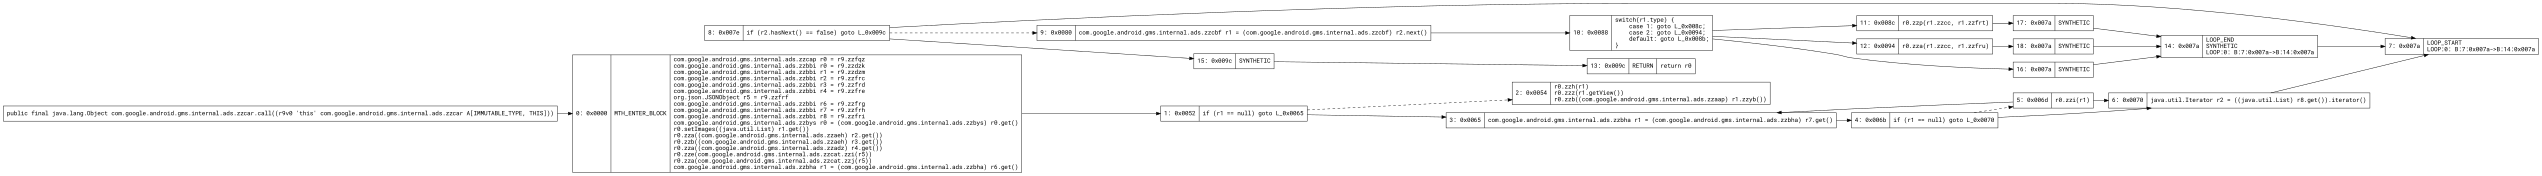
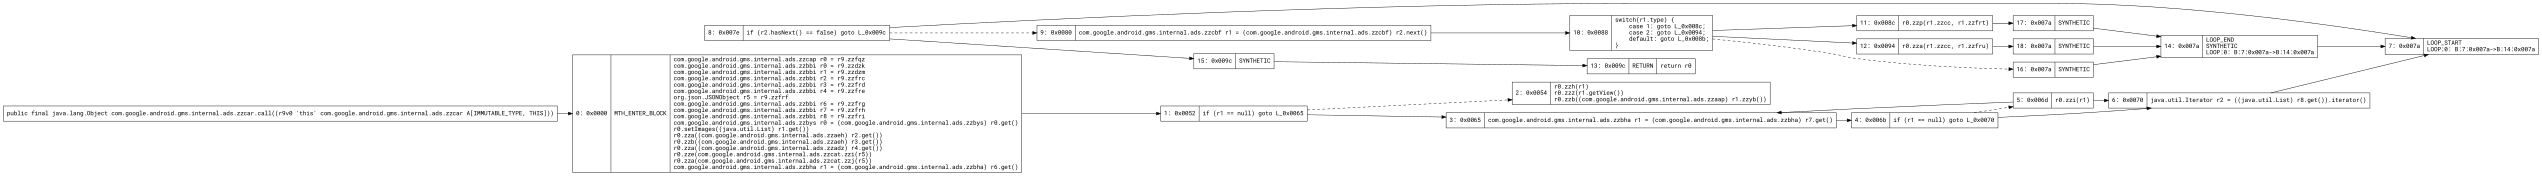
(1860, 59) -> (1860, 59)
